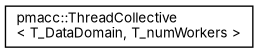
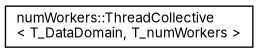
(129, 27) -> (129, 27)
